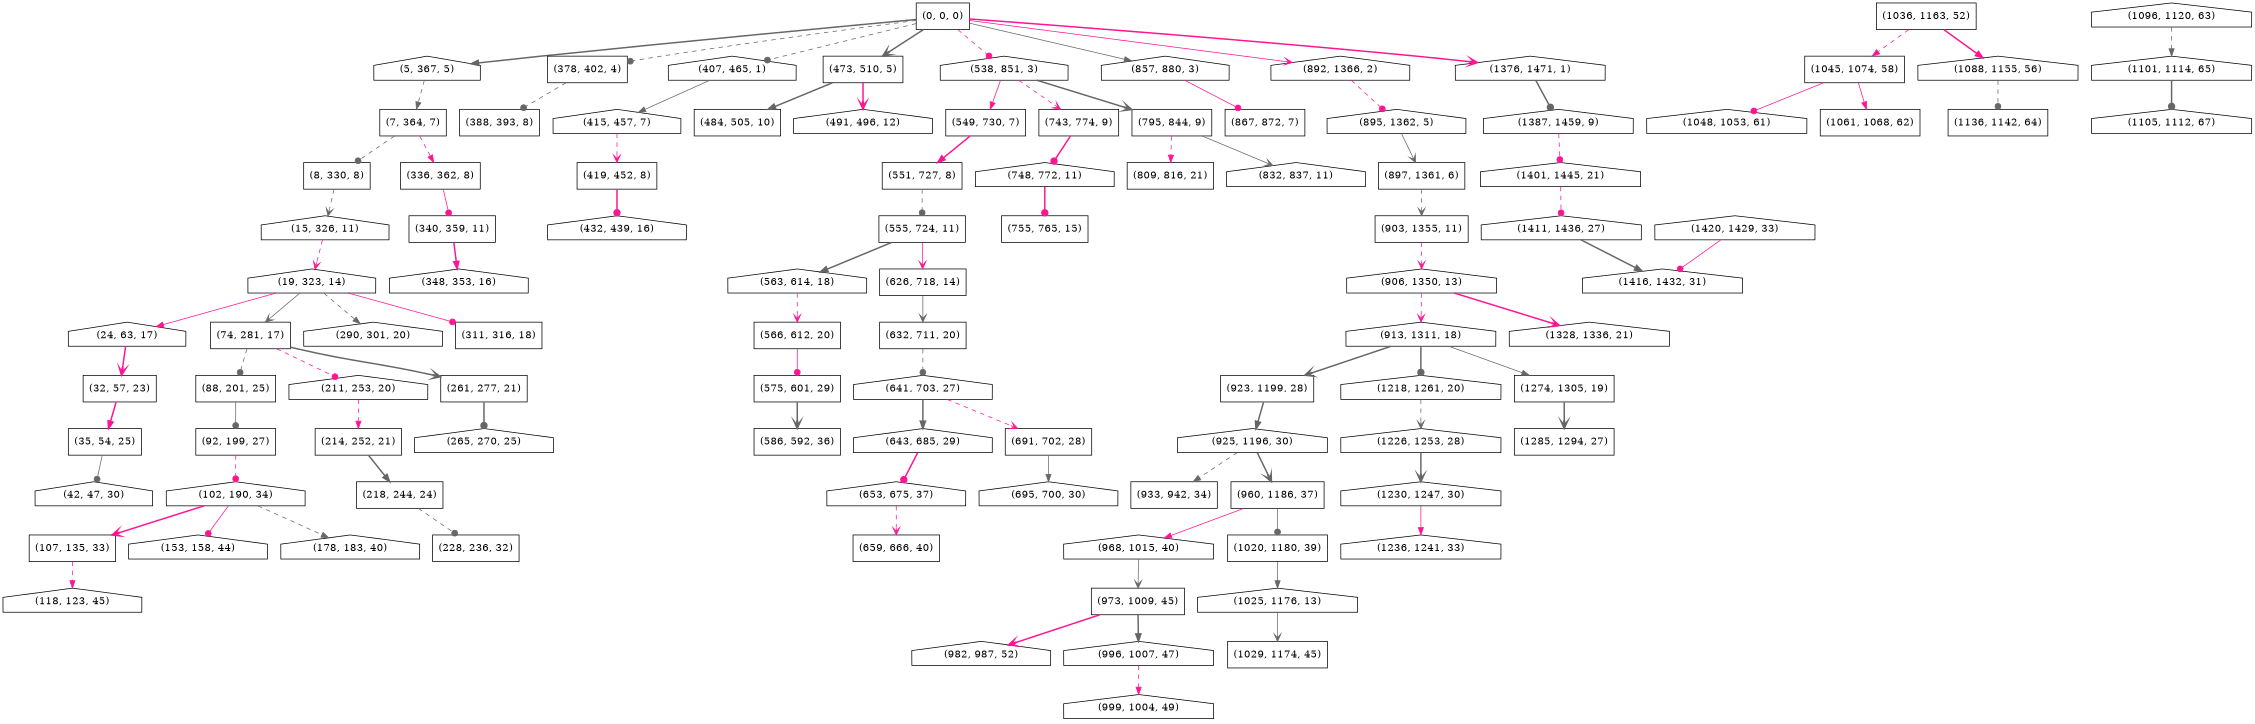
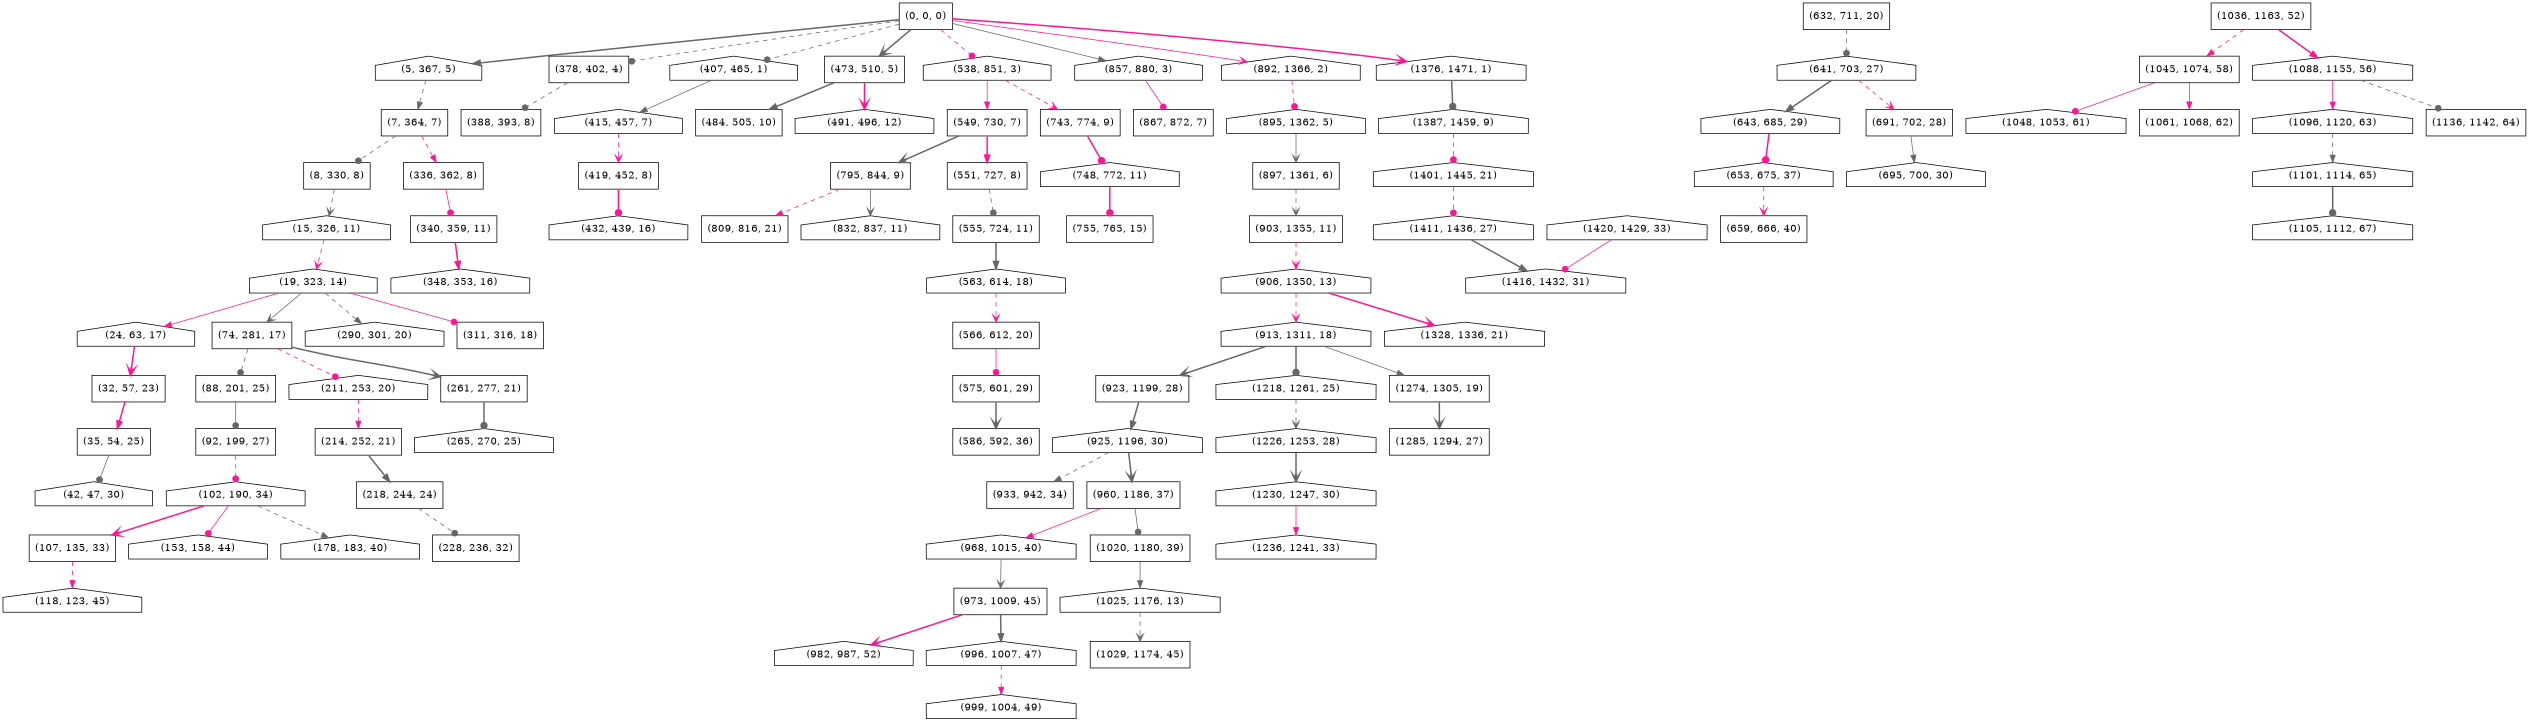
none -> (2333, 91)
(1081, 94) -> (932, 148)
(923, 282) -> none
(1421, 389) -> (1296, 389)
(1278, 623) -> (1140, 623)
